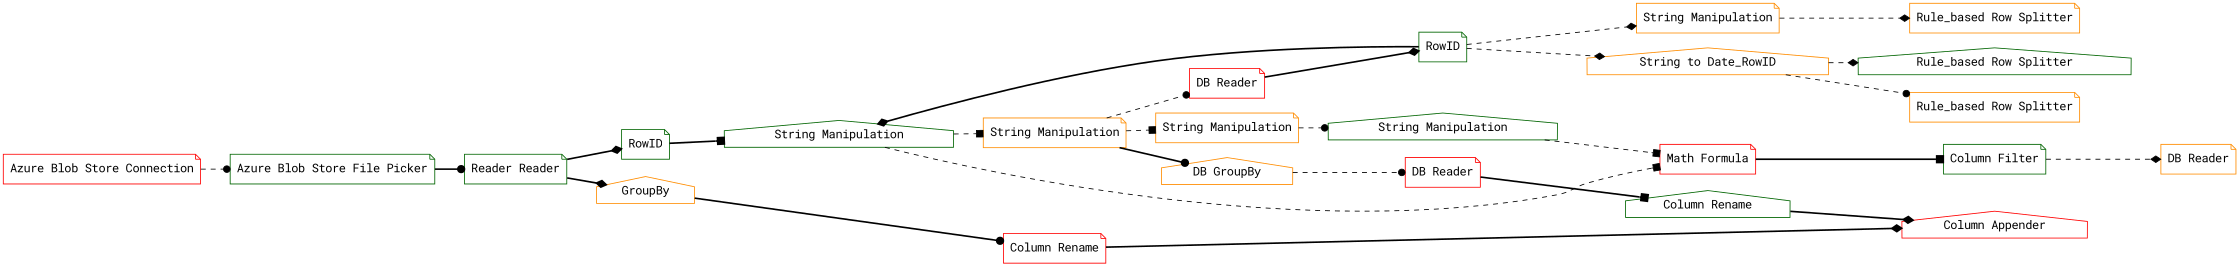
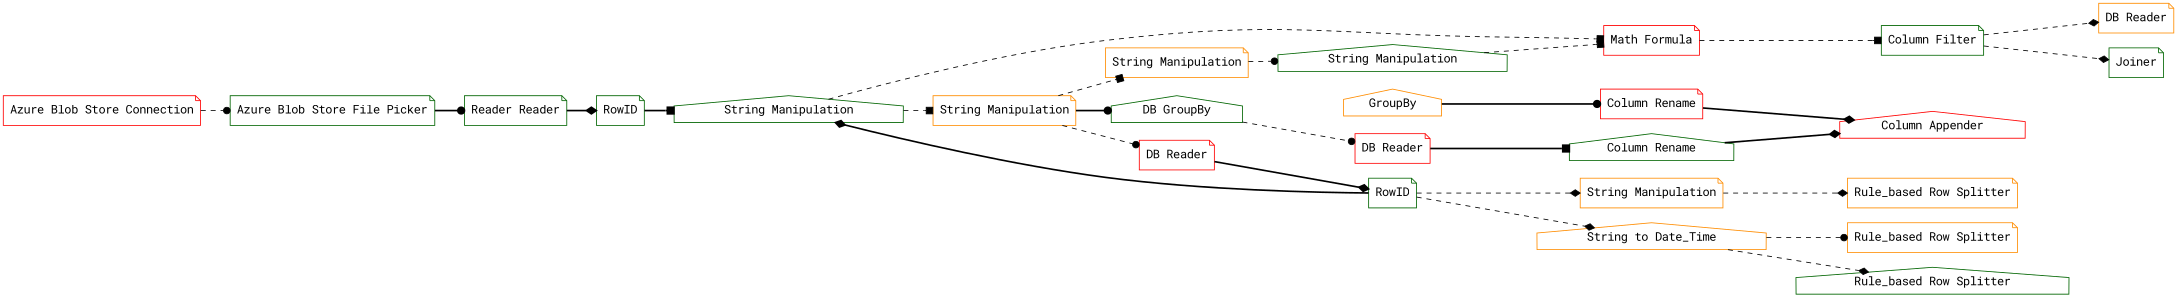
(1708, 63) -> (1652, 238)
none -> (2136, 63)
(1845, 159) -> (1786, 40)
(1227, 172) -> (1177, 111)
(582, 180) -> none
